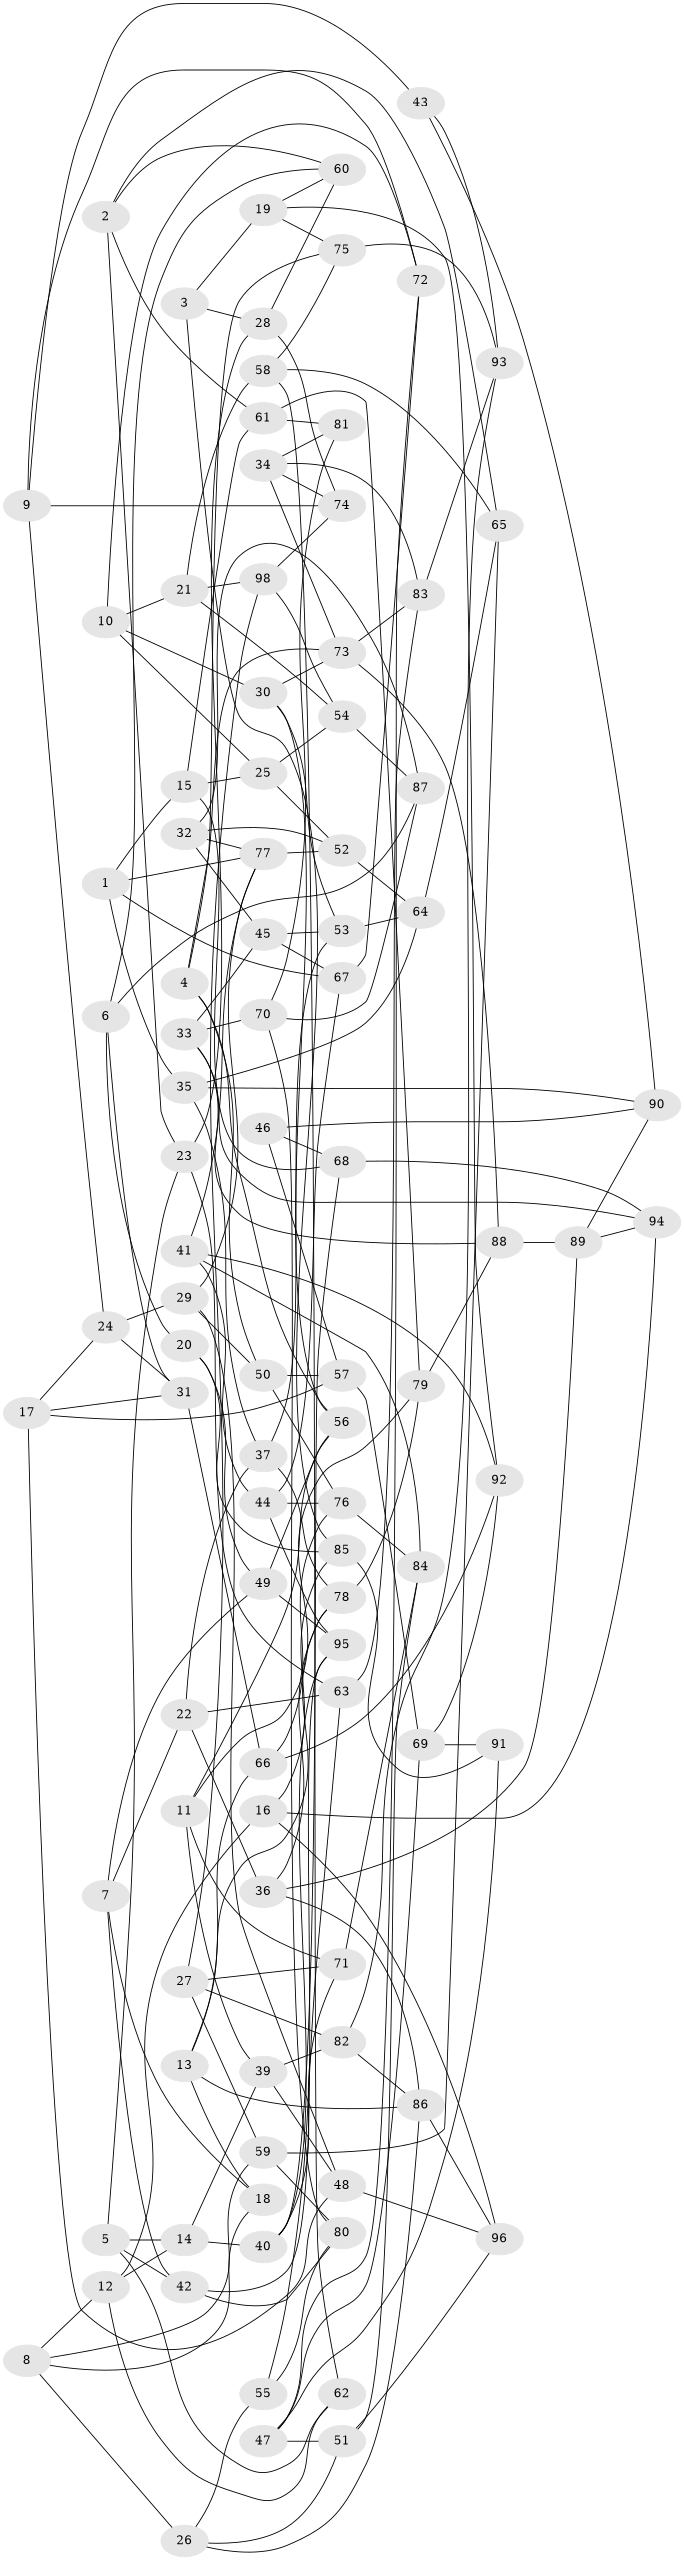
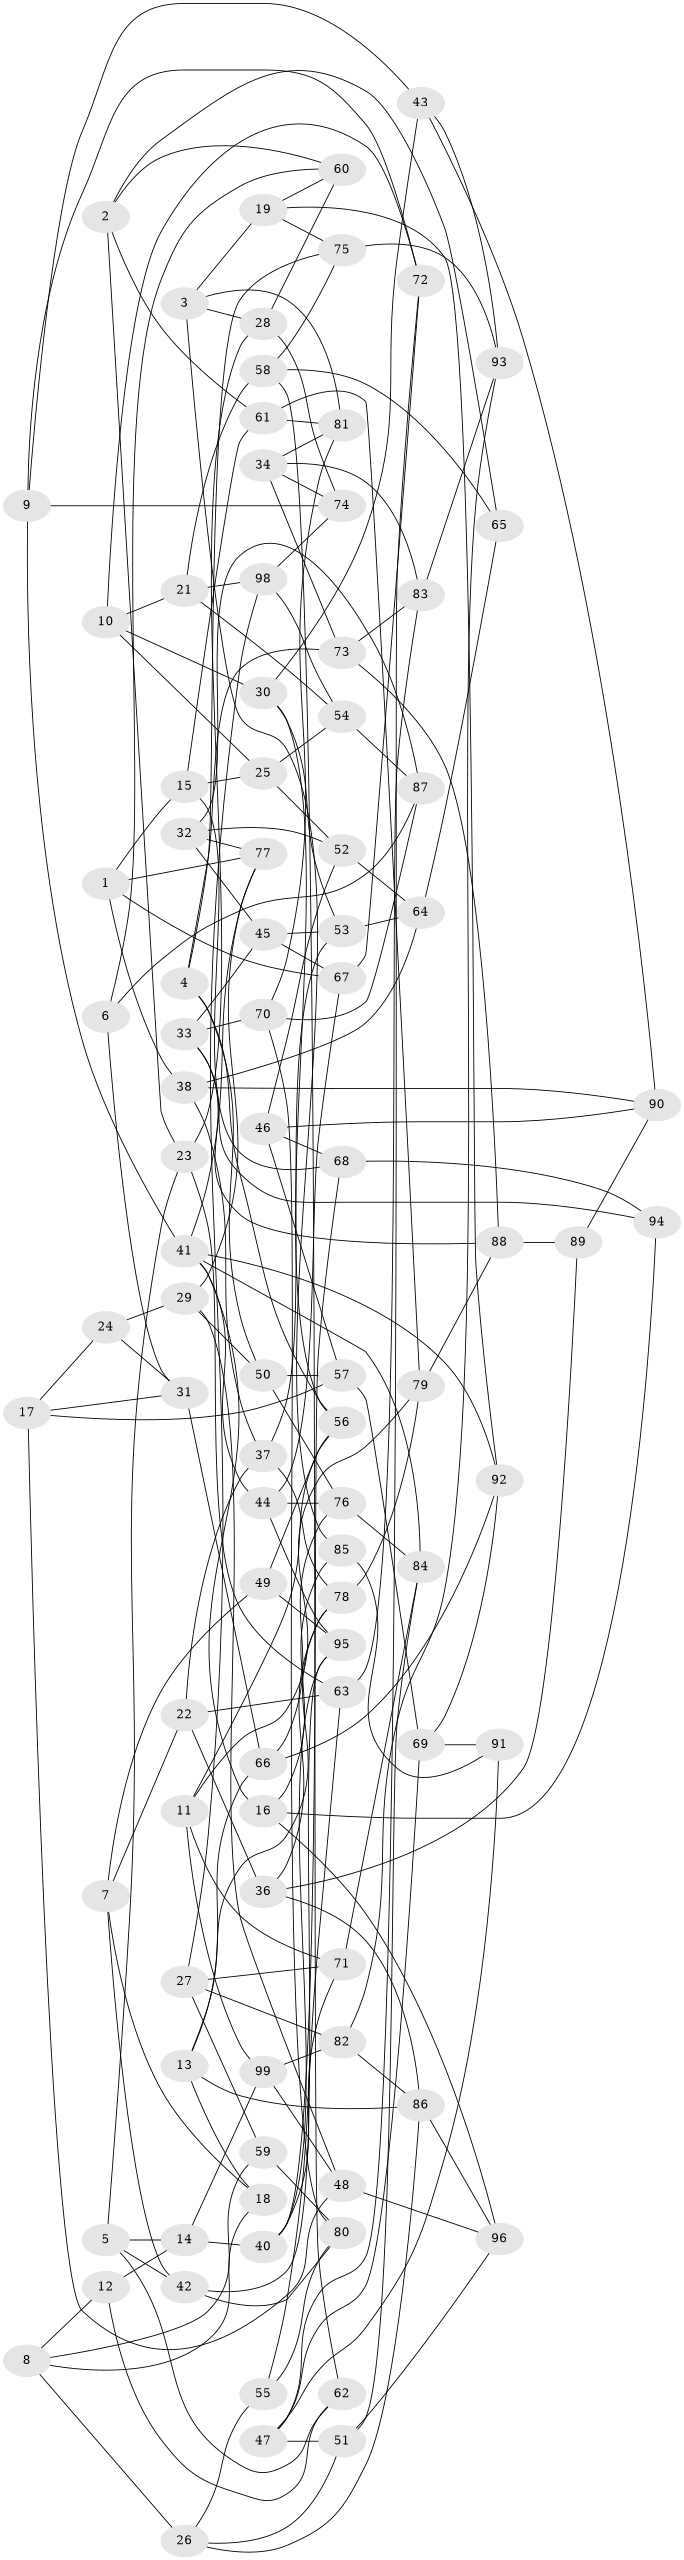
none -> (302, 314)
(303, 673) -> (390, 412)
(297, 852) -> (298, 988)
(64, 917) -> (51, 891)
(185, 1088) -> (185, 1088)
(618, 1232) -> none
(185, 1346) -> none
(469, 1416) -> none
(145, 2038) -> (214, 1586)
(263, 2072) -> (263, 2072)
